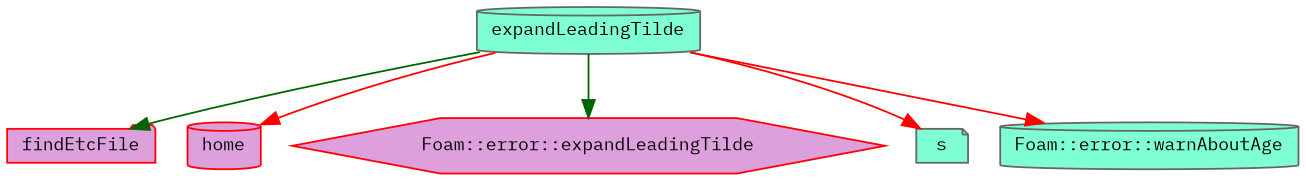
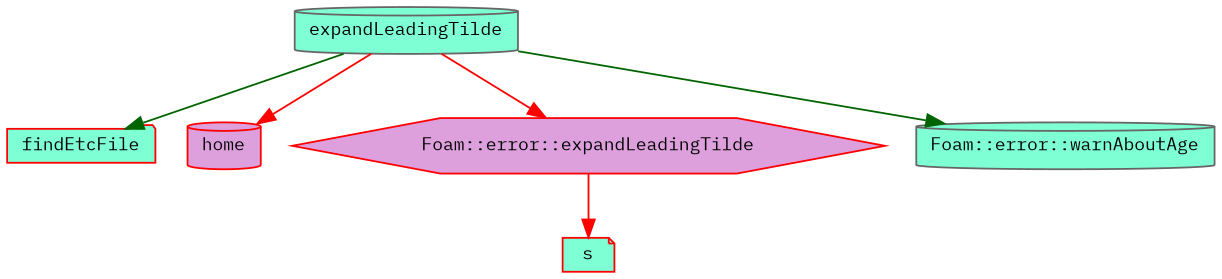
(589, 77) -> (486, 81)
(858, 86) -> (722, 86)
(836, 93) -> (589, 196)
(81, 146) -> (81, 146)
(942, 146) -> (589, 255)
